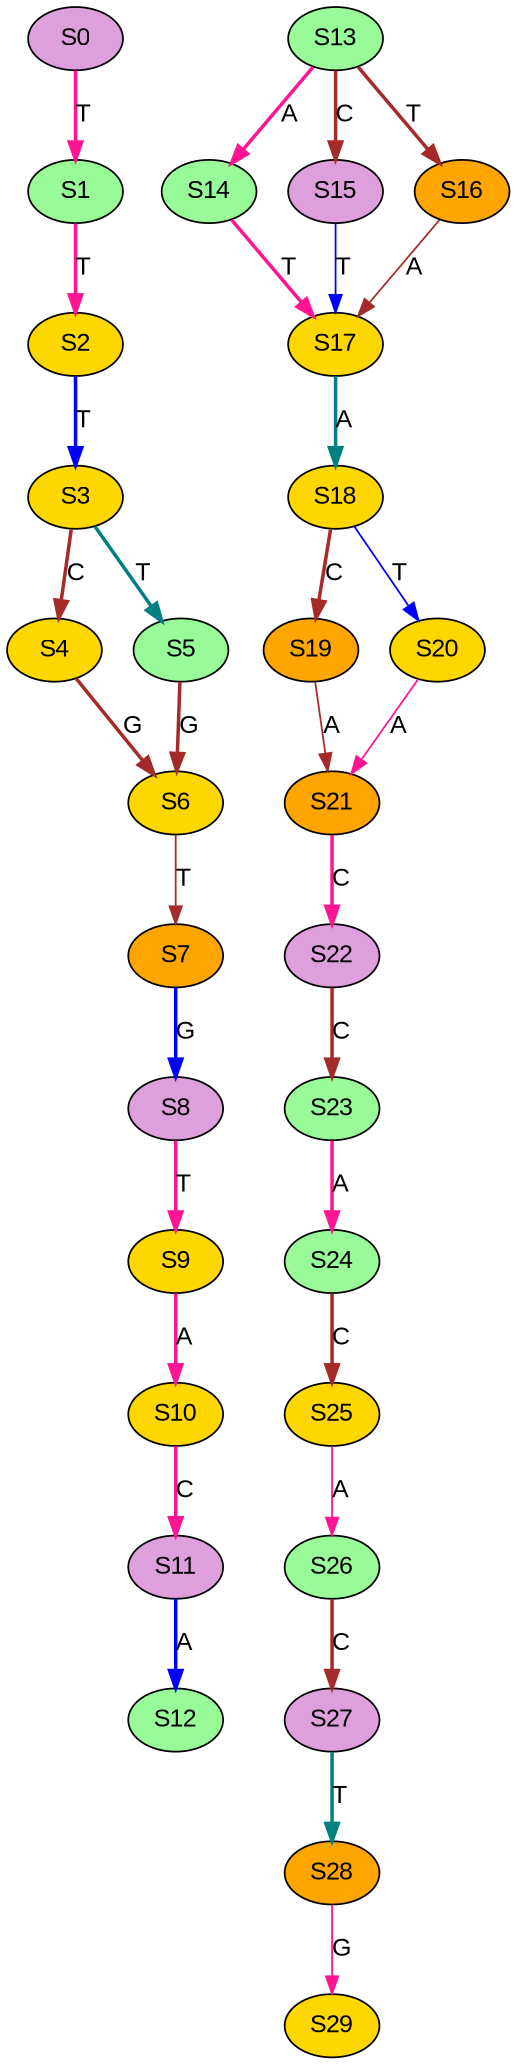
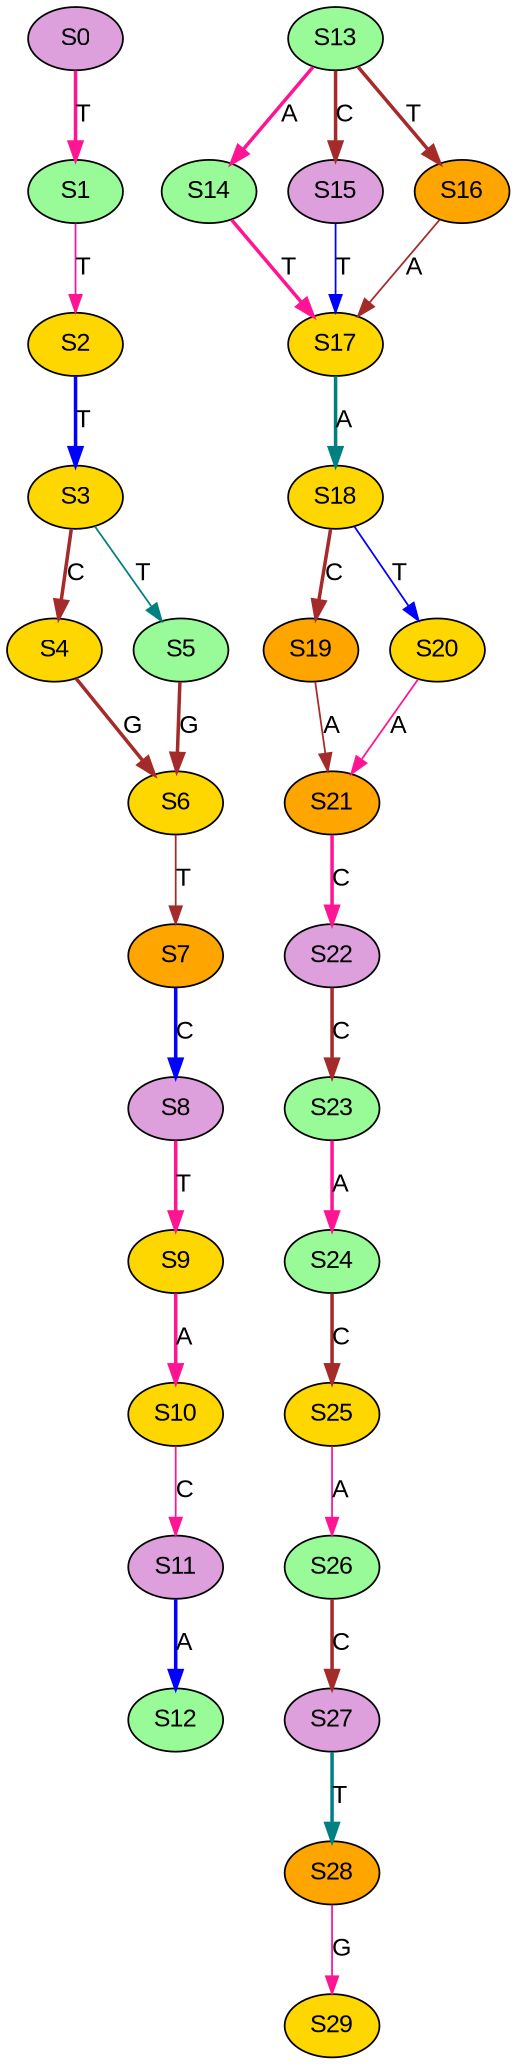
(76, 259) -> (76, 259)
(123, 566) -> (123, 566)
(186, 1032) -> (184, 1032)
(176, 1482) -> (176, 1482)
